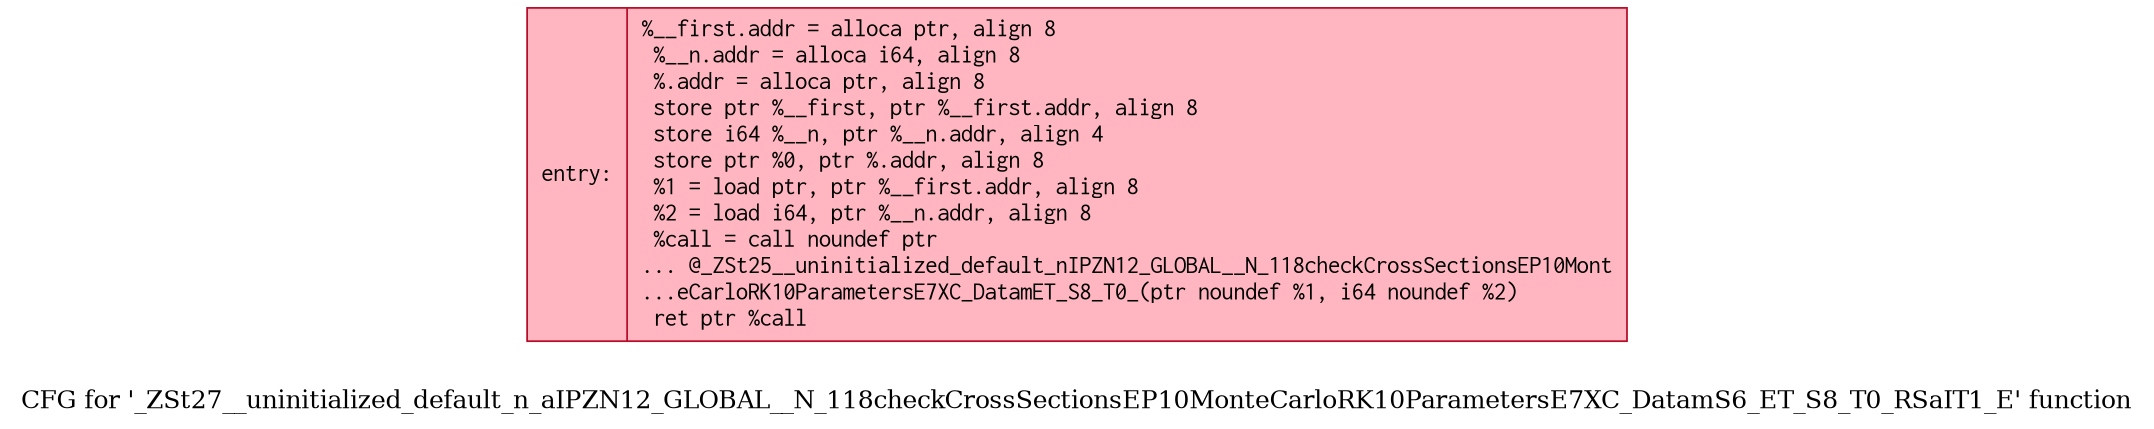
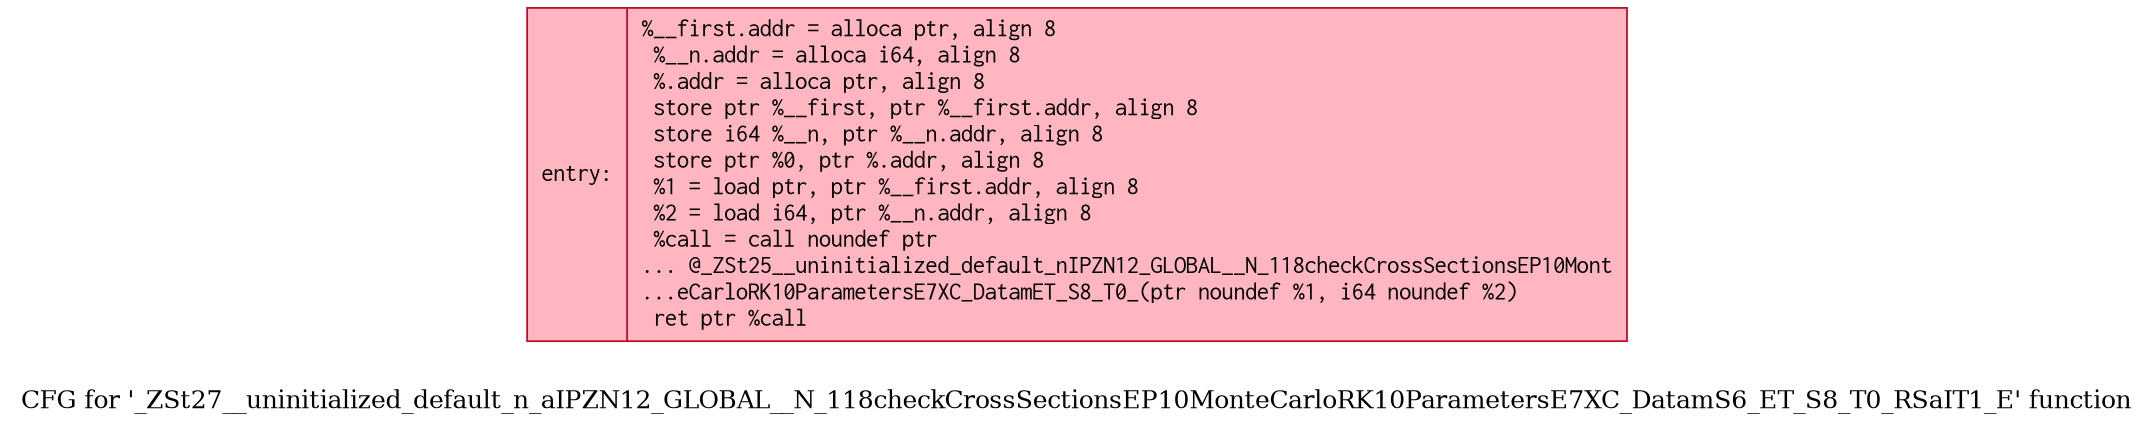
(873, 134) -> (873, 134)
